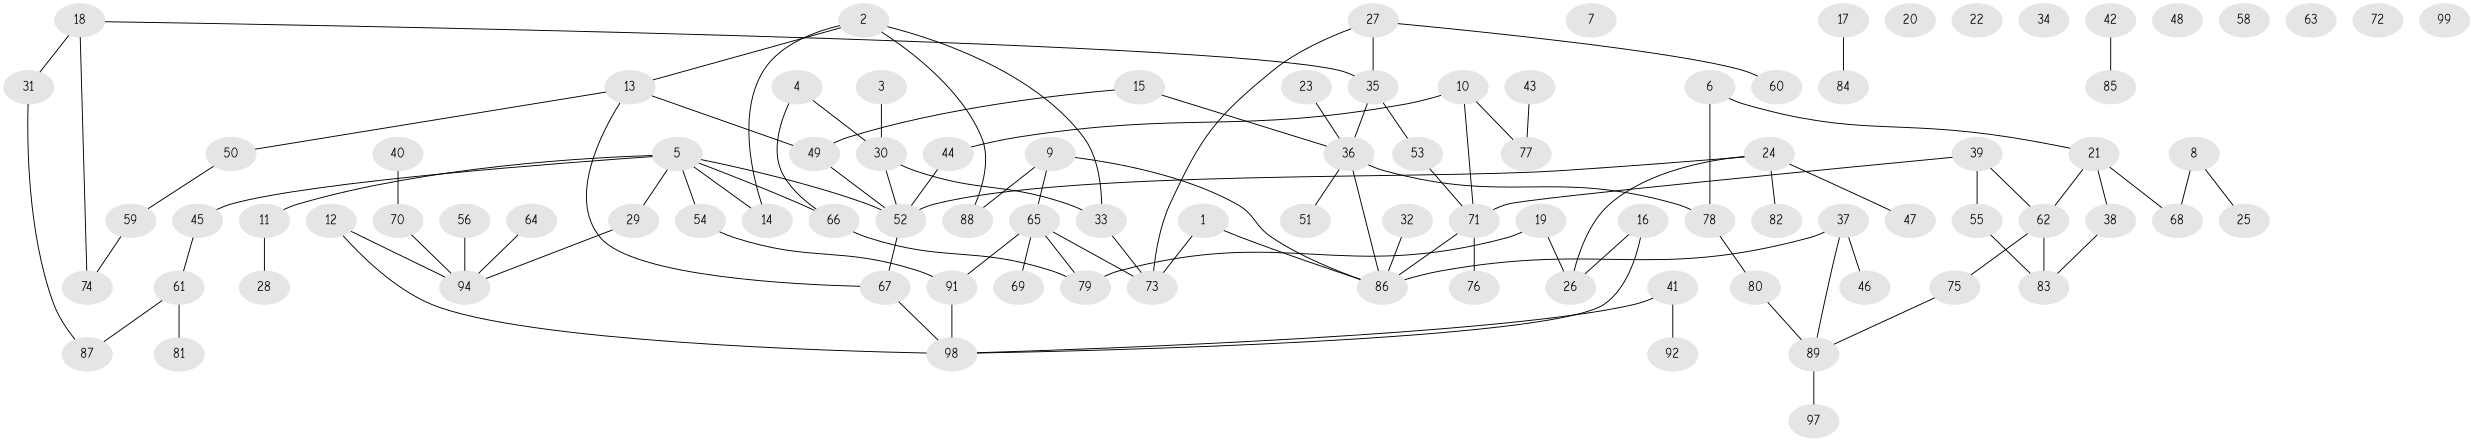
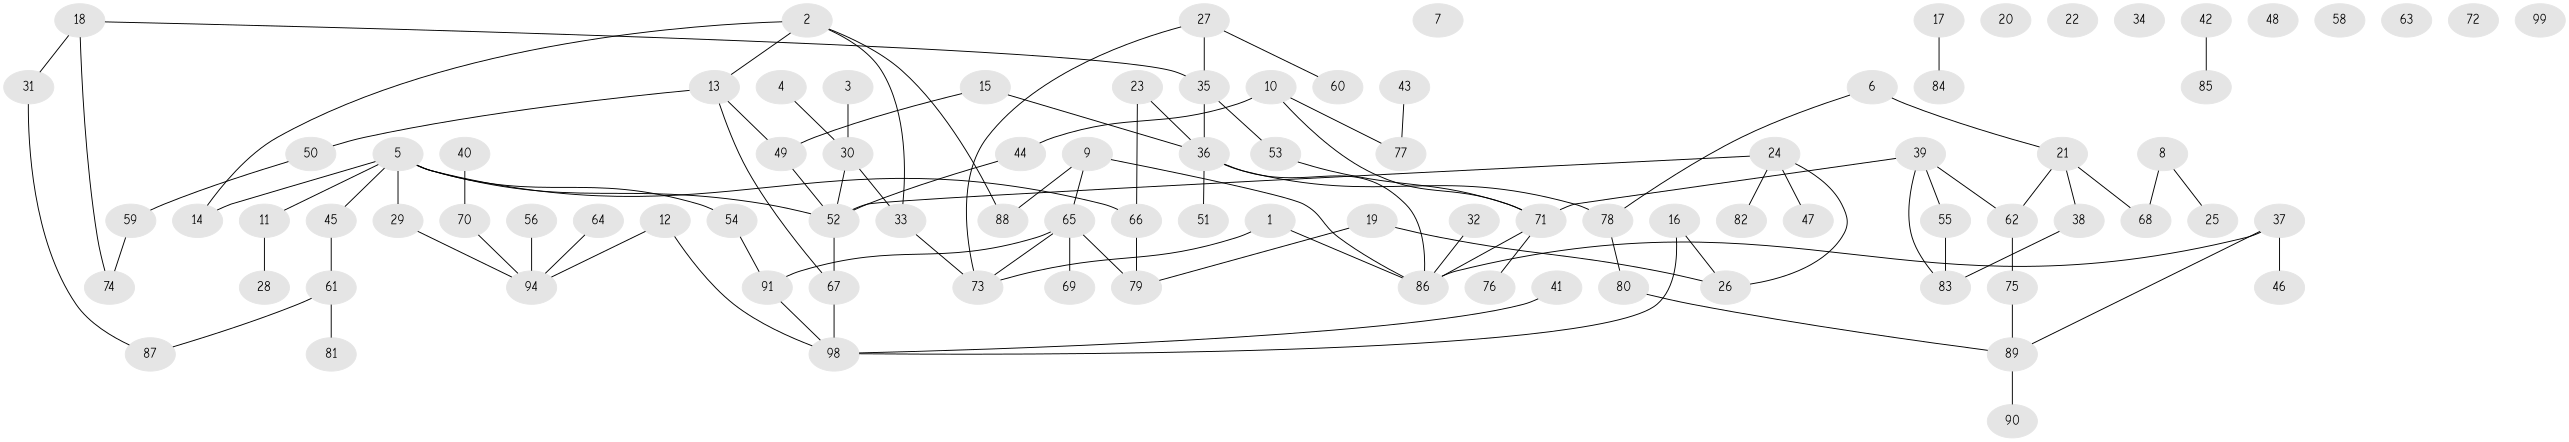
(779, 163) -> (1137, 154)
(2044, 254) -> (1910, 224)
(1673, 354) -> none
(1814, 421) -> (2012, 421)
